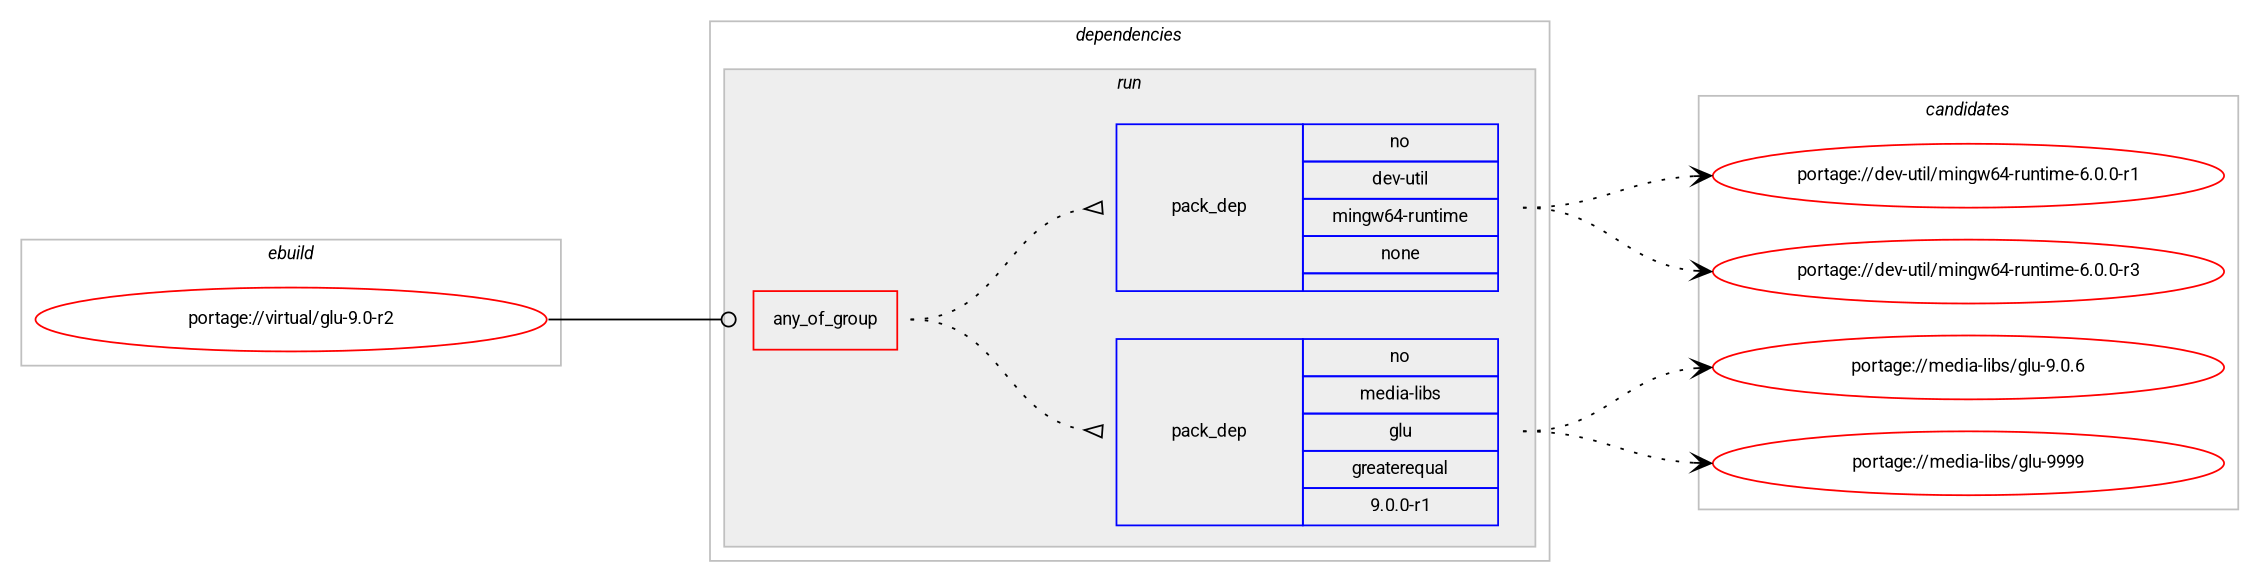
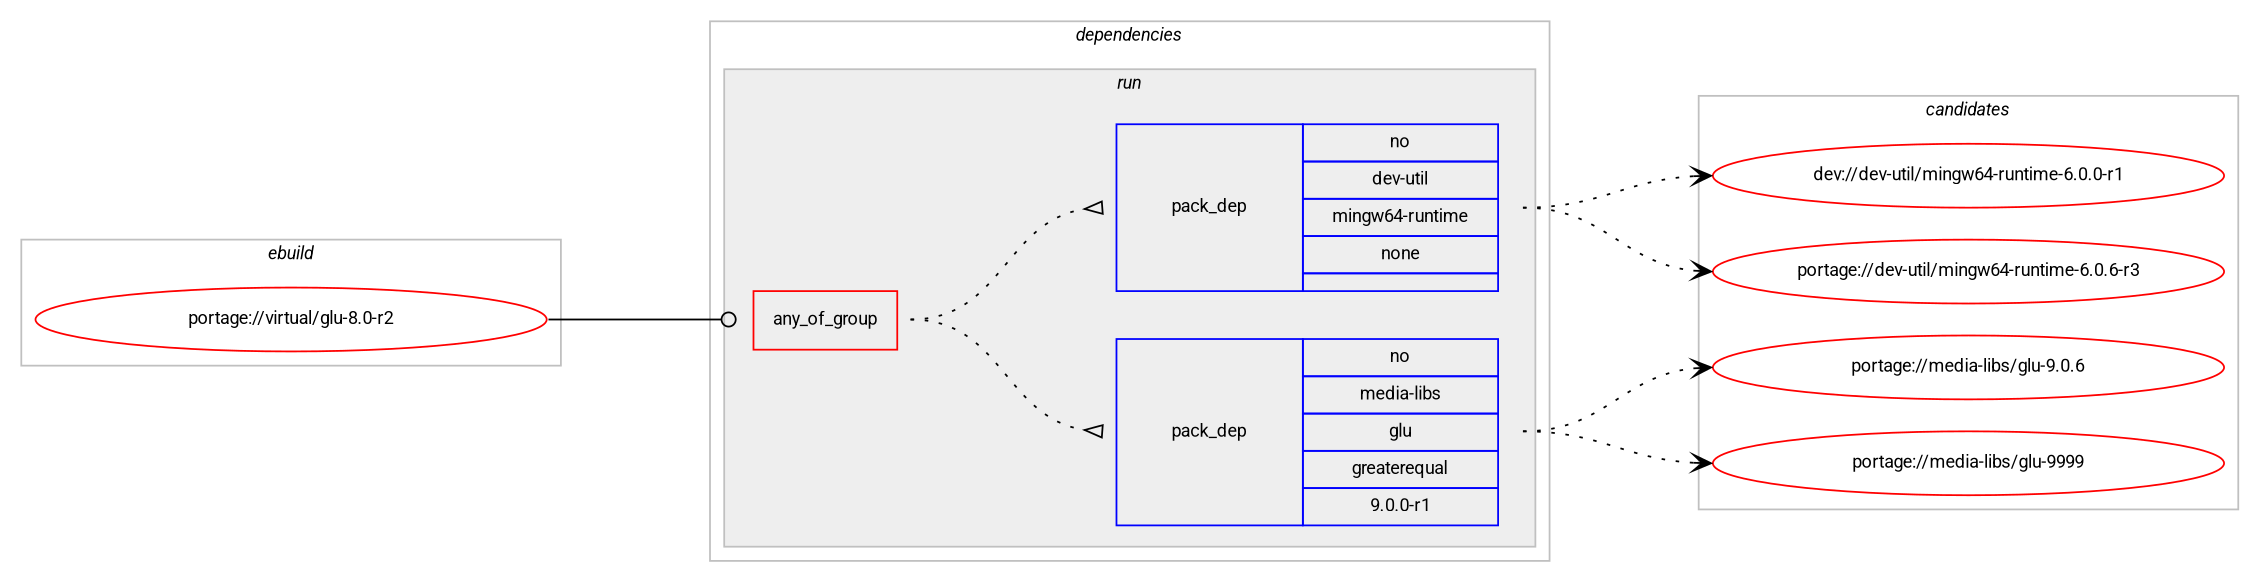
(1968, 176) -> (1968, 176)
(1968, 272) -> (1968, 272)
(291, 320) -> (291, 320)
